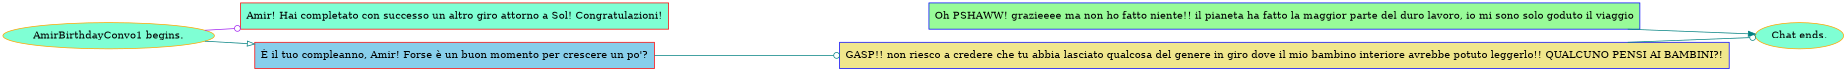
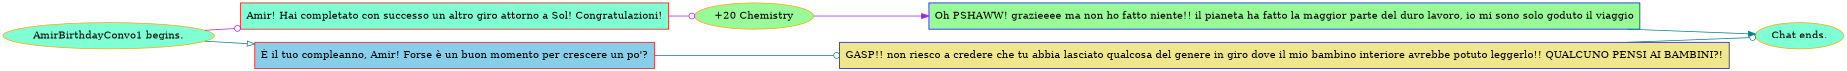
none -> (754, 16)
